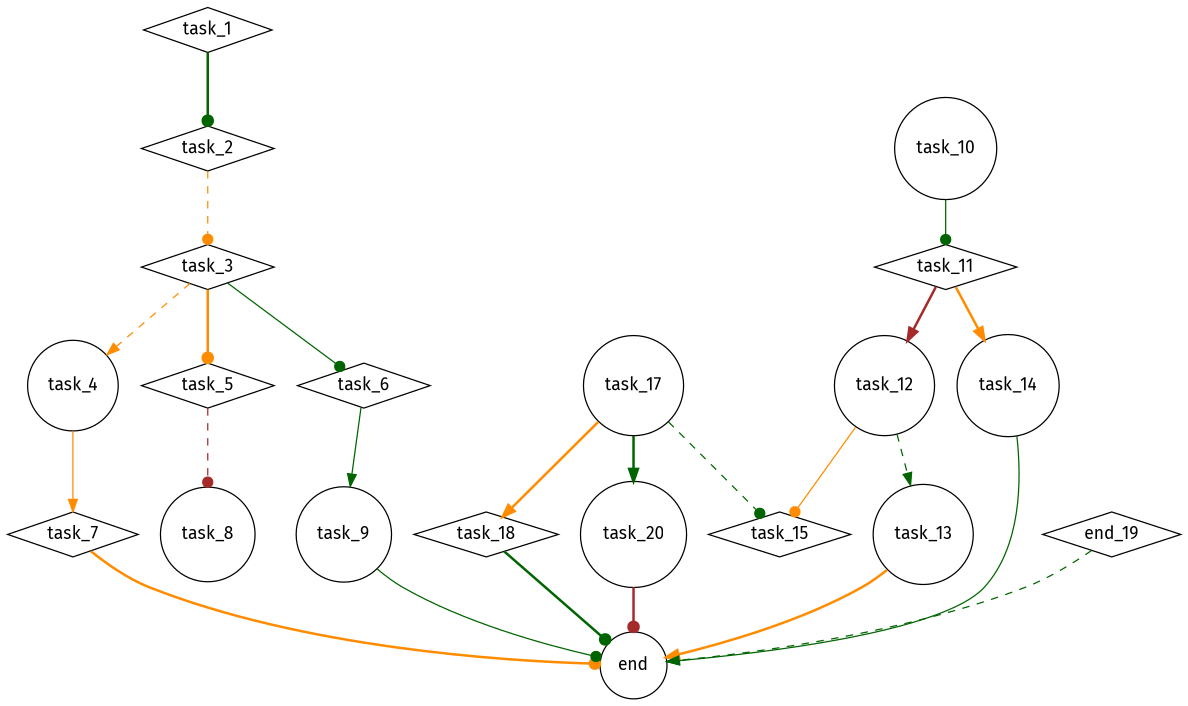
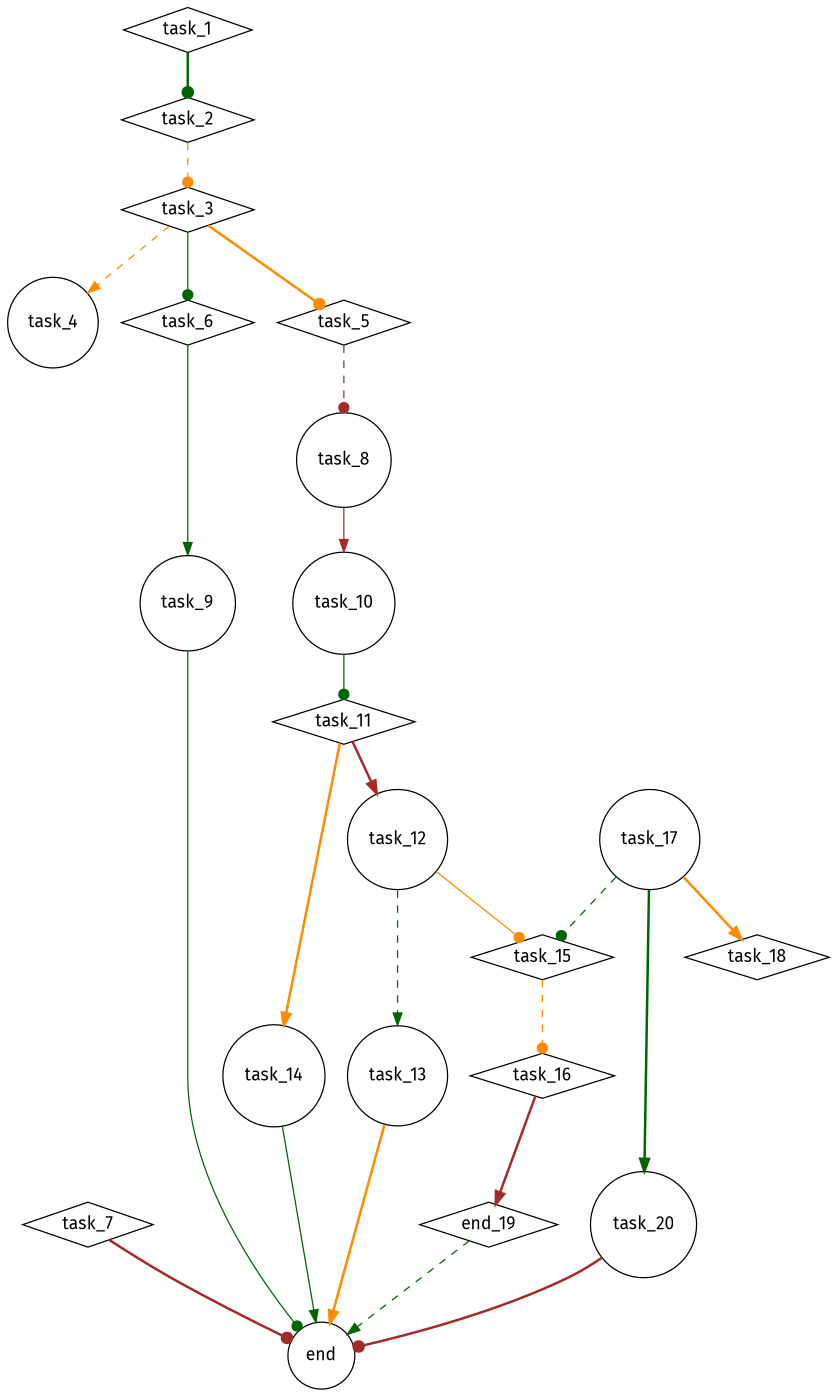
(73, 465) -> none
none -> (344, 523)
(553, 594) -> none
(333, 637) -> (194, 1291)
none -> (542, 1076)
